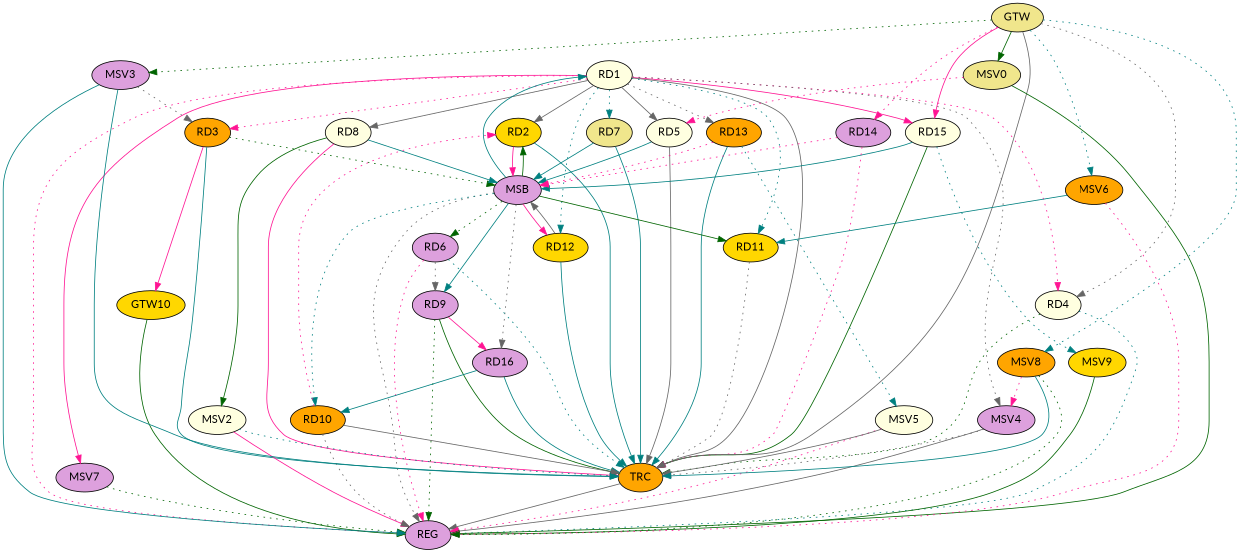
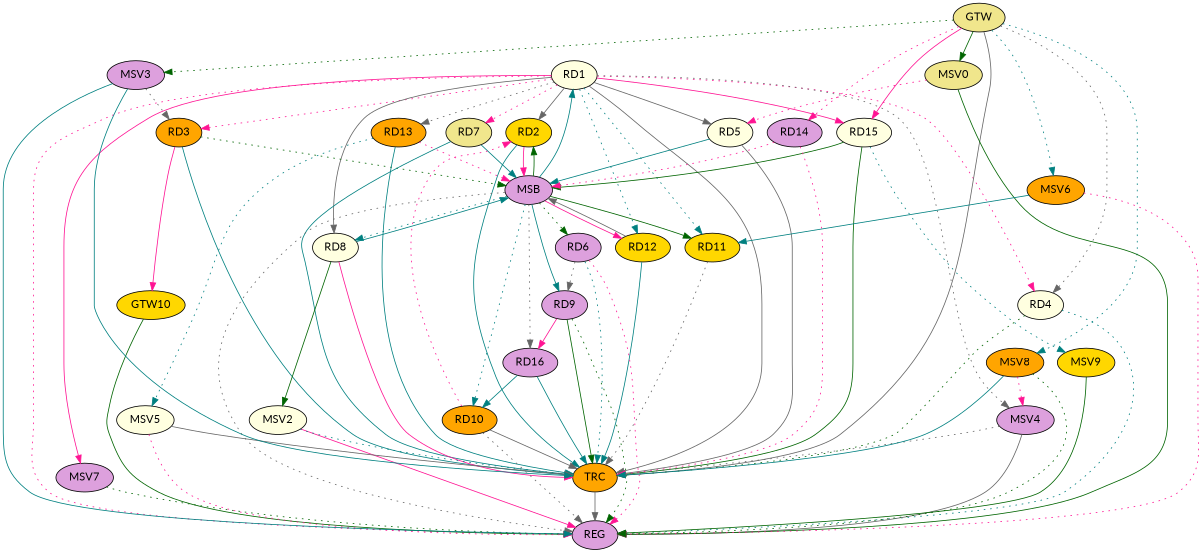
(609, 100) -> (525, 102)
(732, 175) -> (710, 170)
none -> (435, 217)
